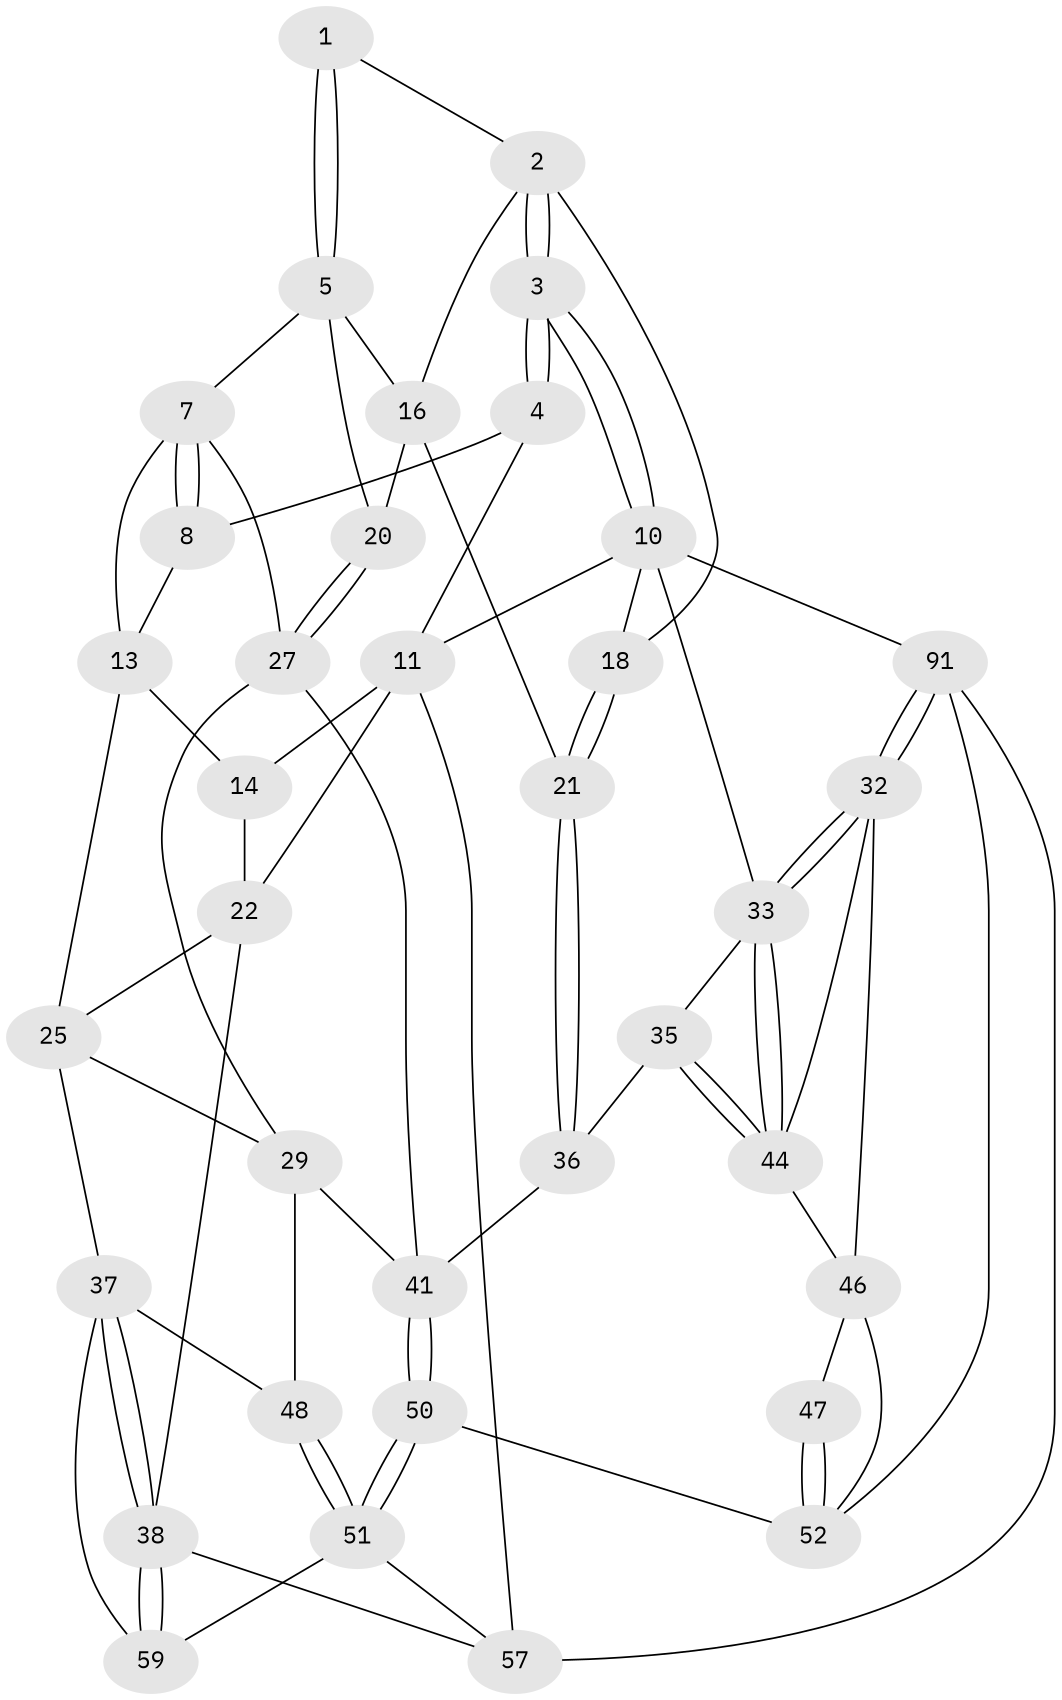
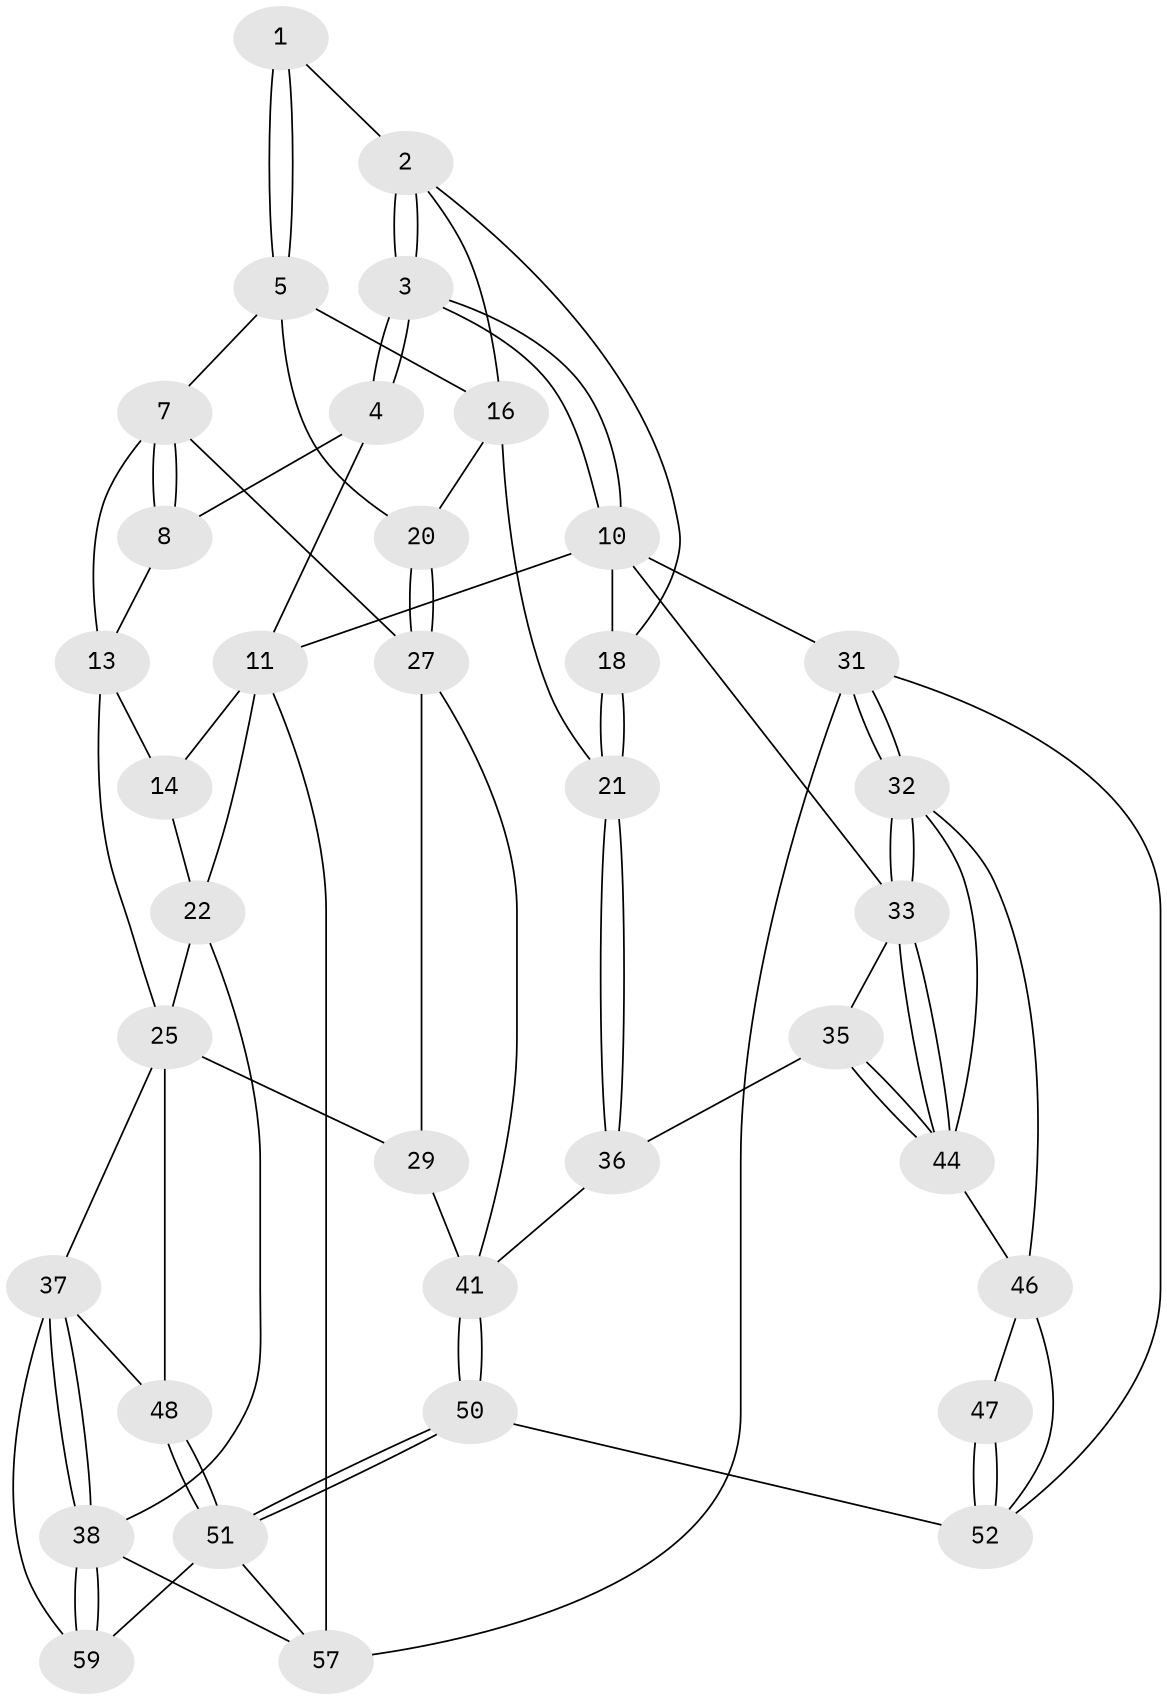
(940, 663) -> (852, 663)
(295, 1287) -> (165, 1225)
